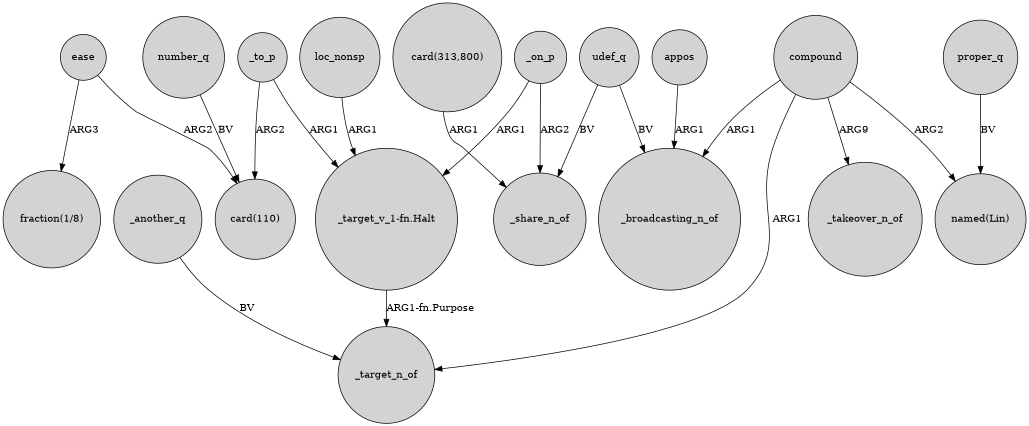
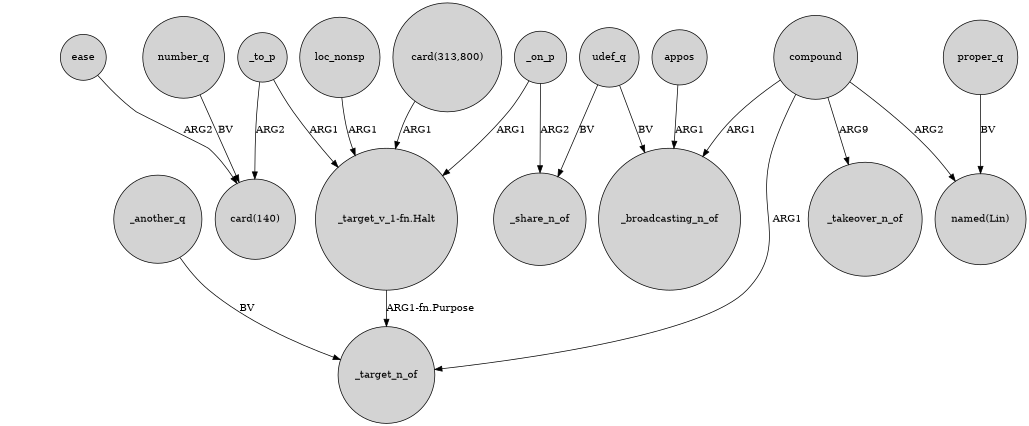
(464, 149) -> (405, 121)
(52, 219) -> none
(255, 219) -> (255, 219)
